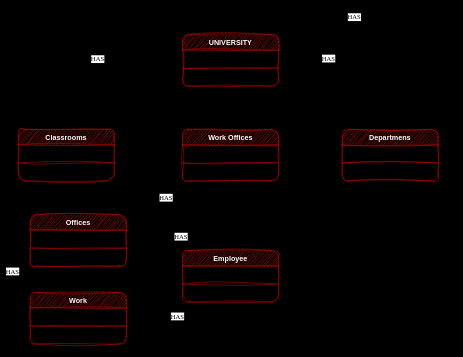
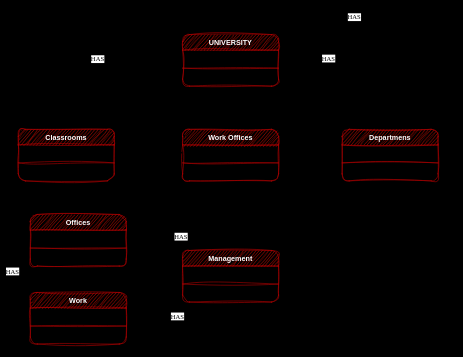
(166, 197) -> none
(231, 259) -> (231, 259)
